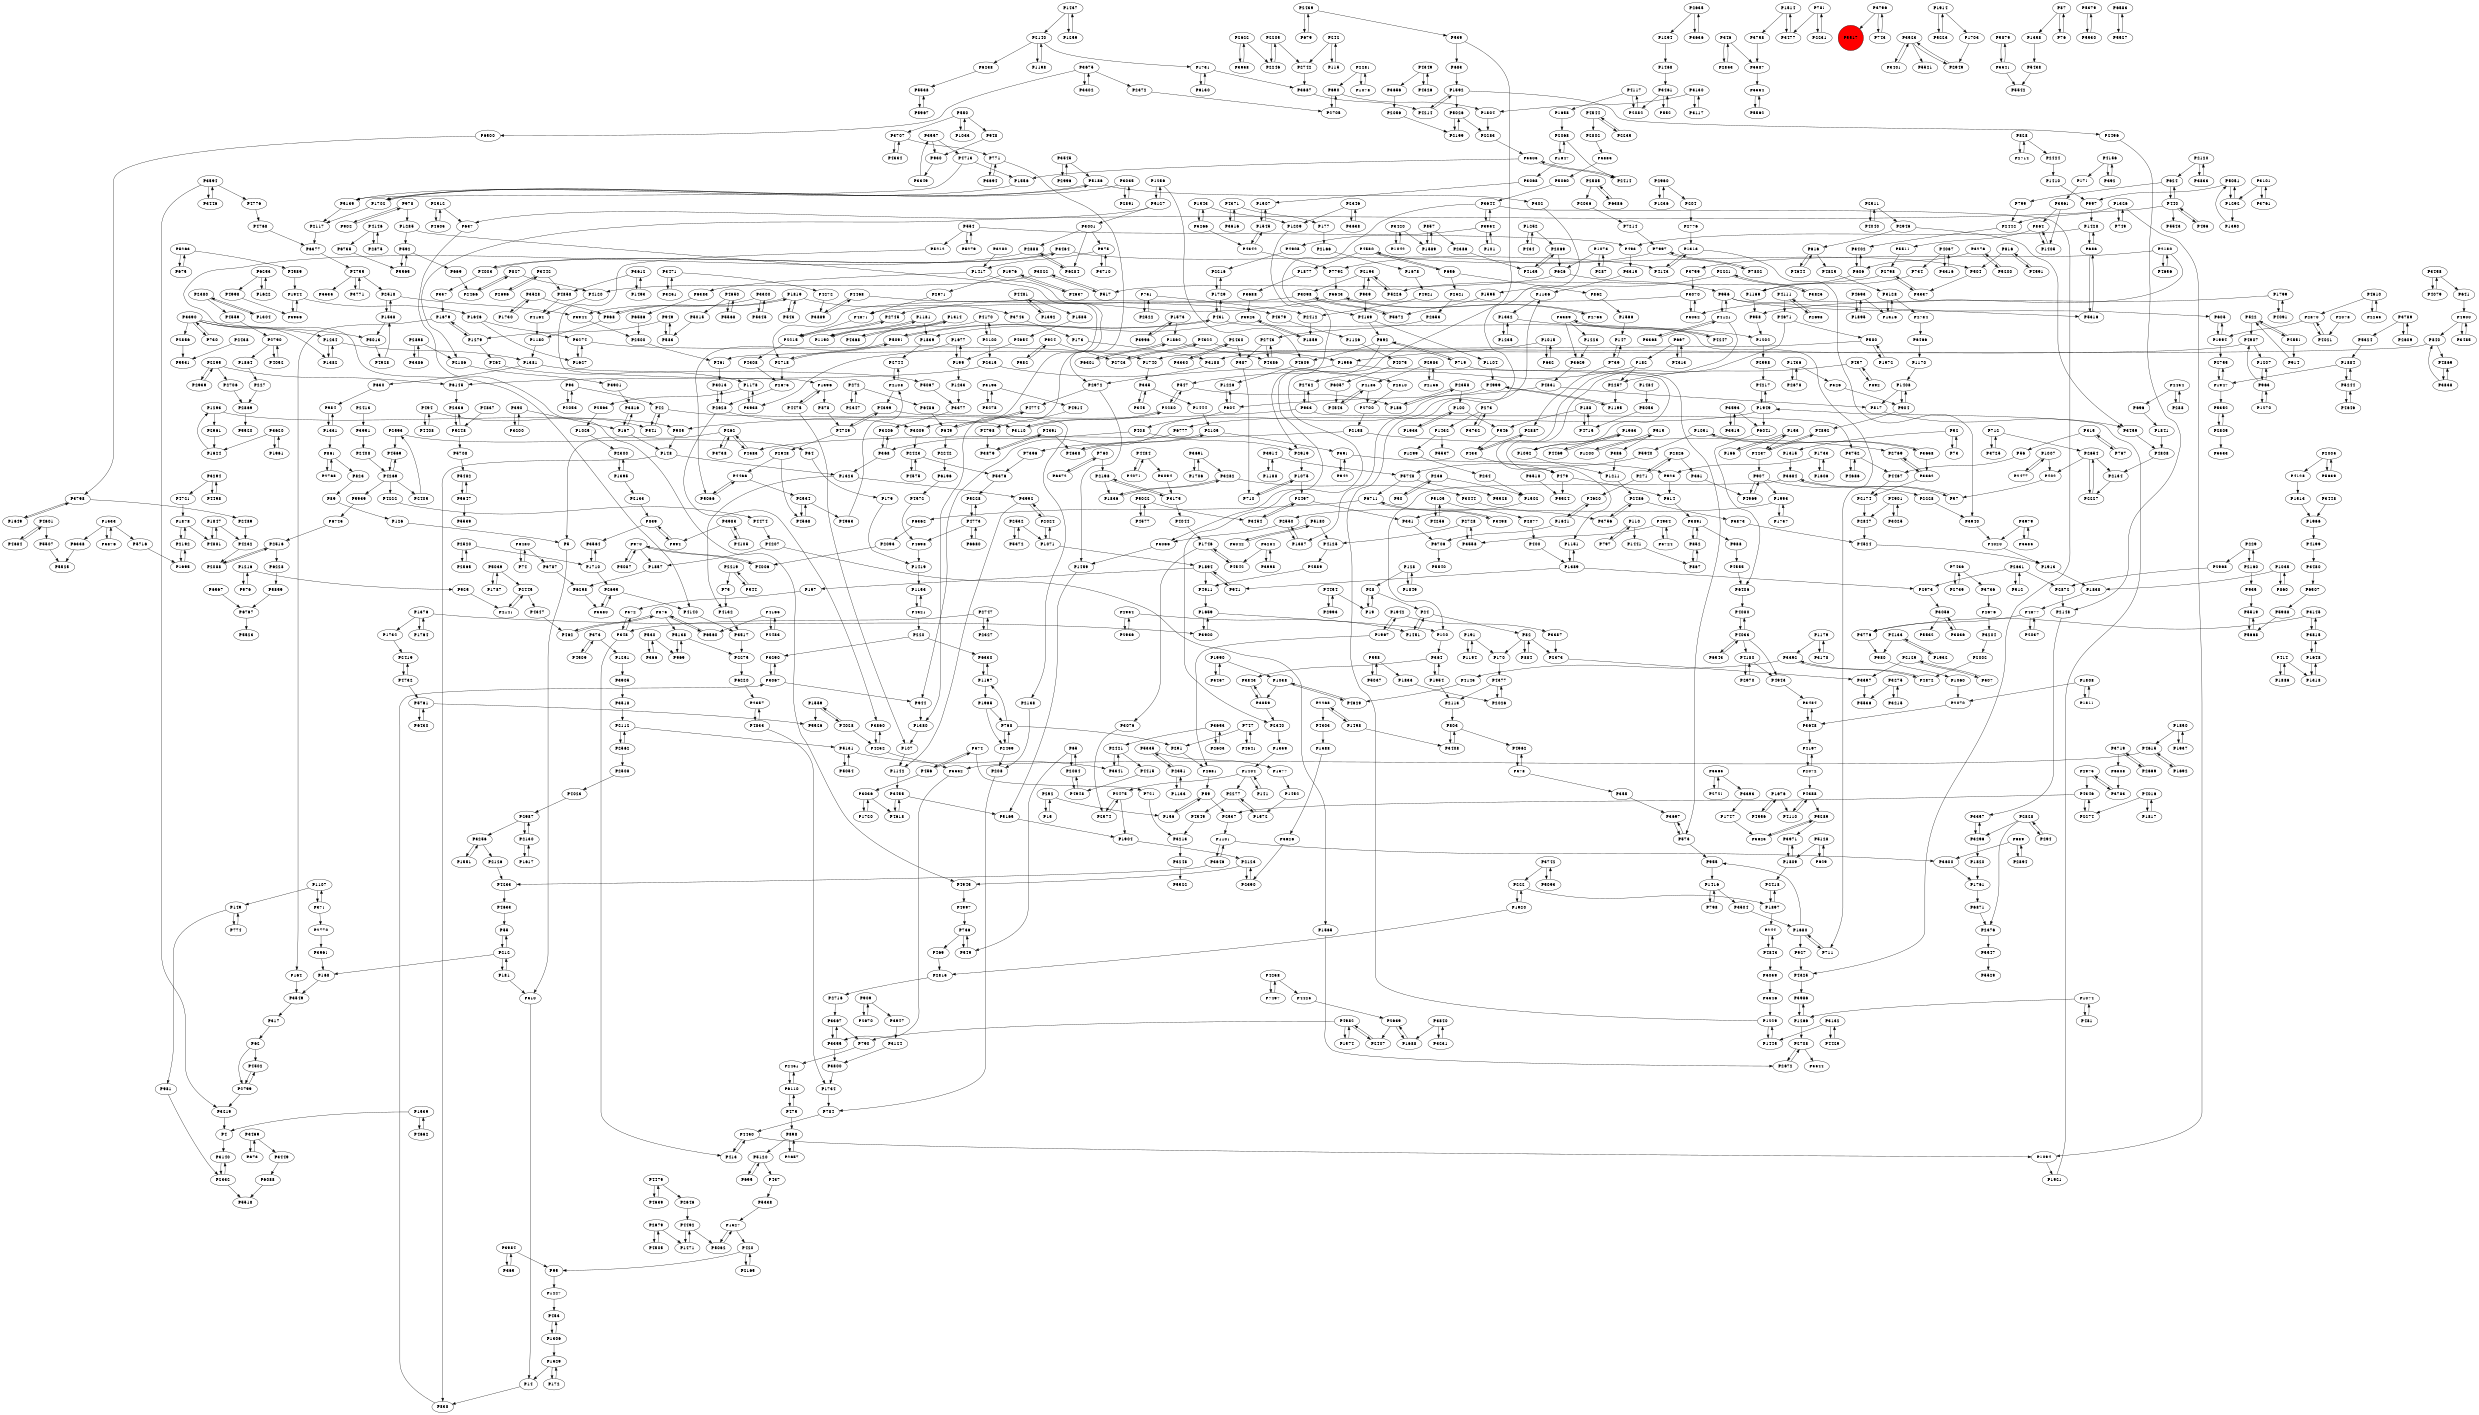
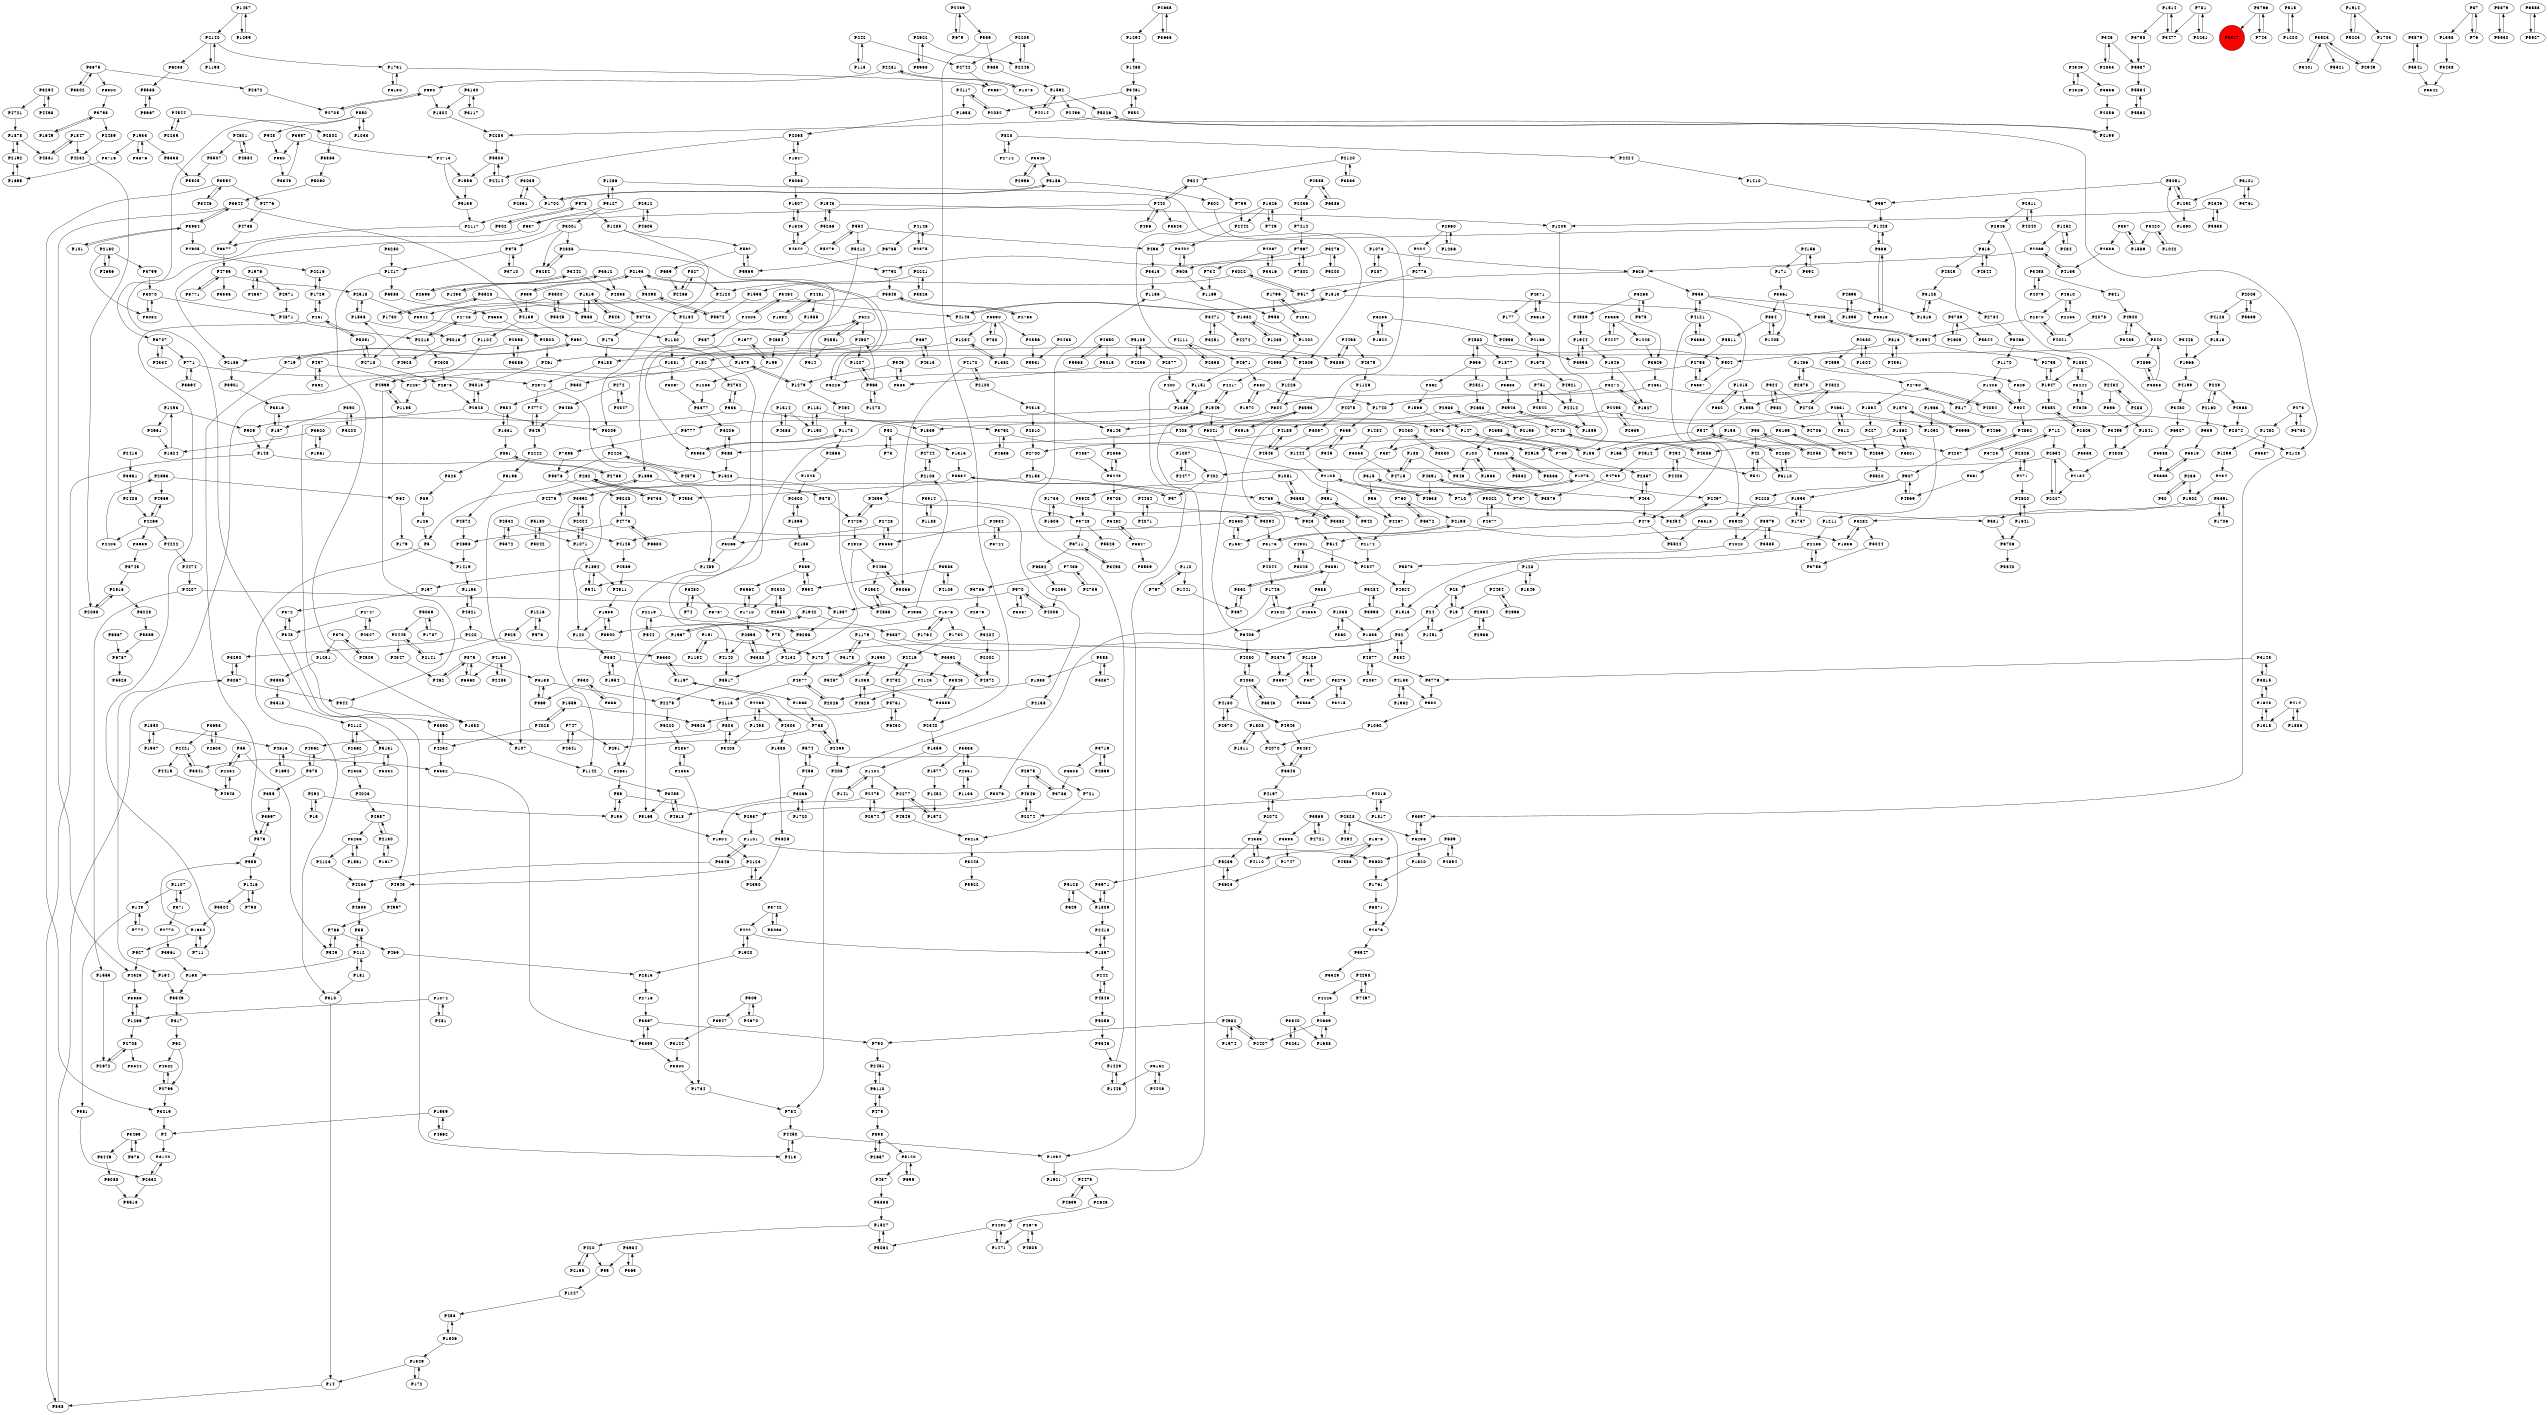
(1616, 454) -> none
